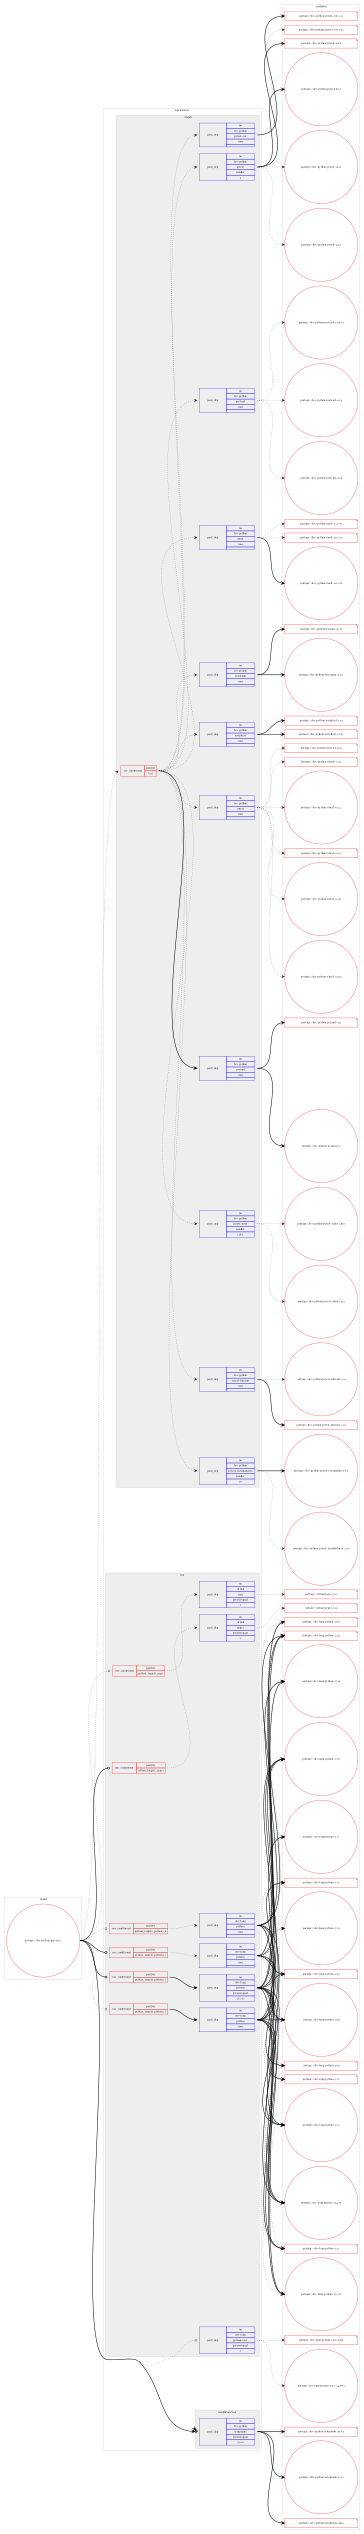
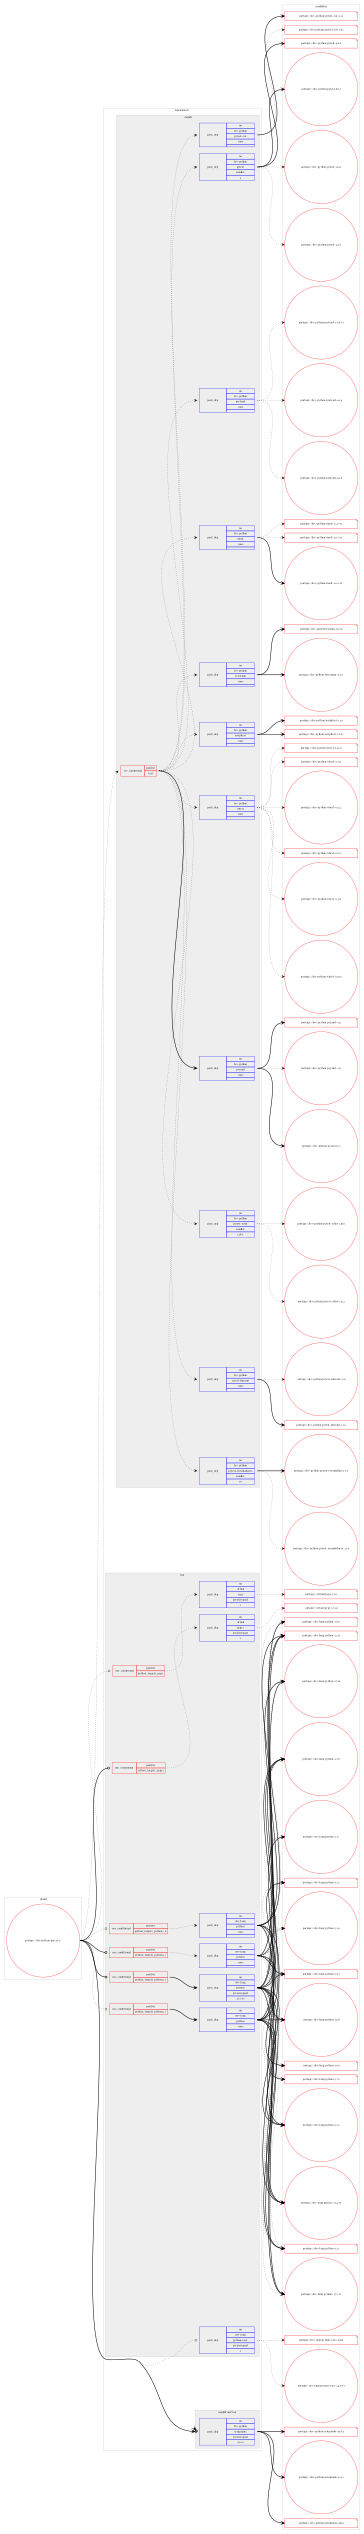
none -> (321, 1068)
